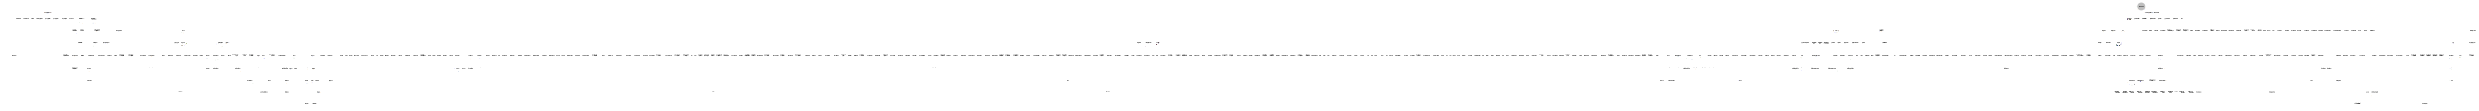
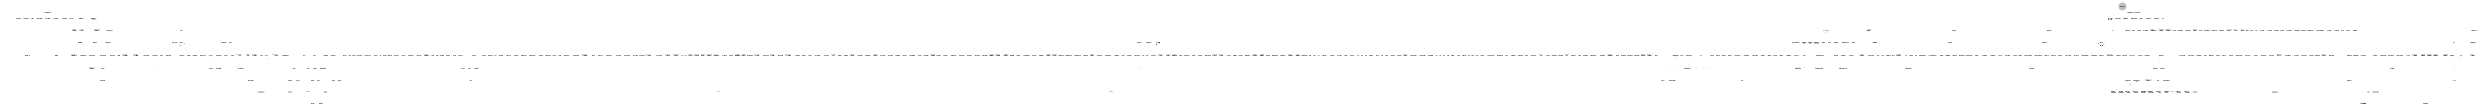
(577, 55) -> none
(1470, 55) -> (1491, 55)
